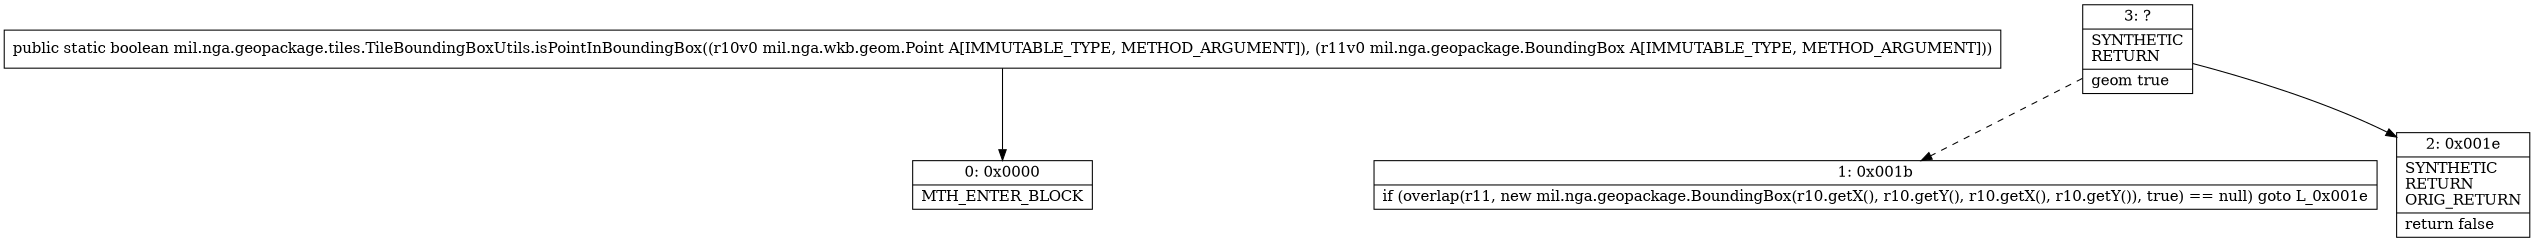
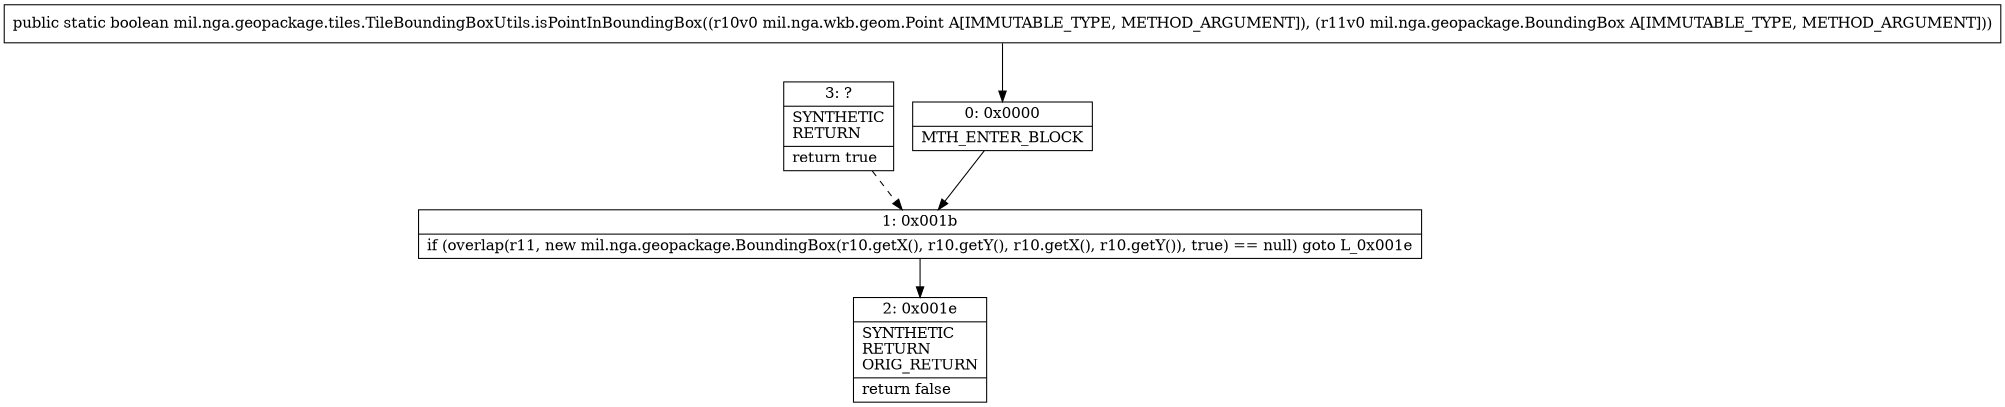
(2130, 81) -> (835, 158)
(2292, 93) -> (920, 273)
none -> (965, 176)
